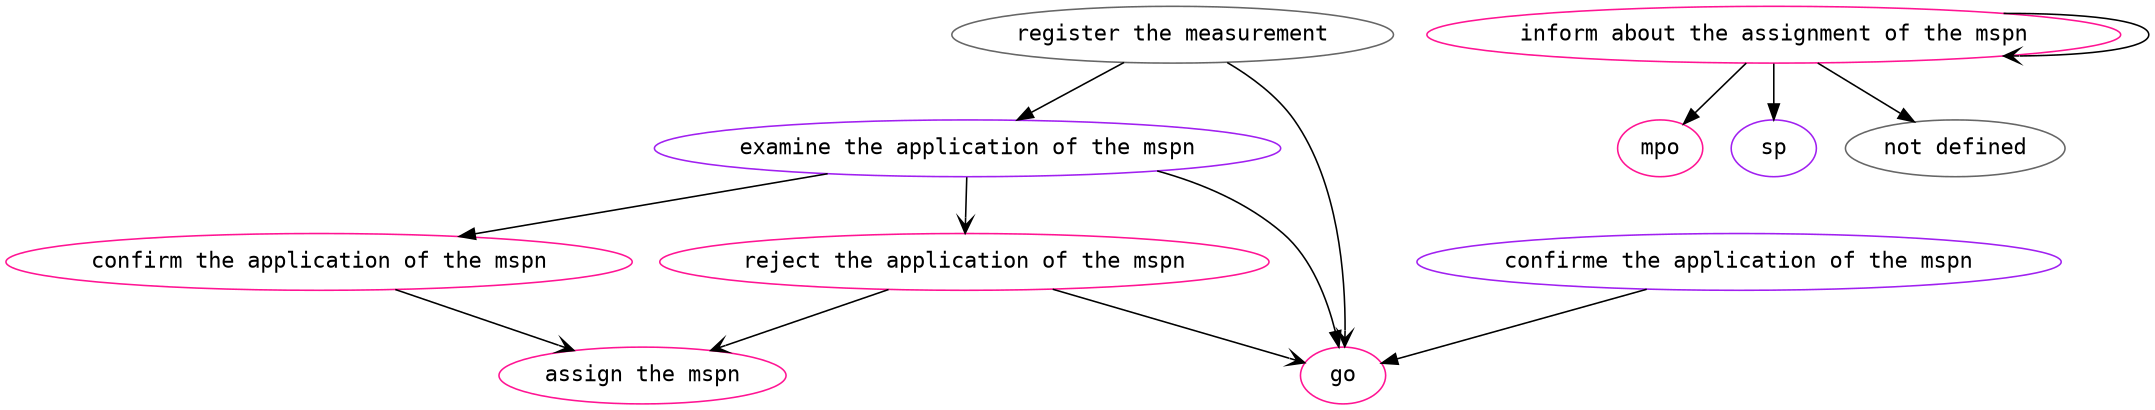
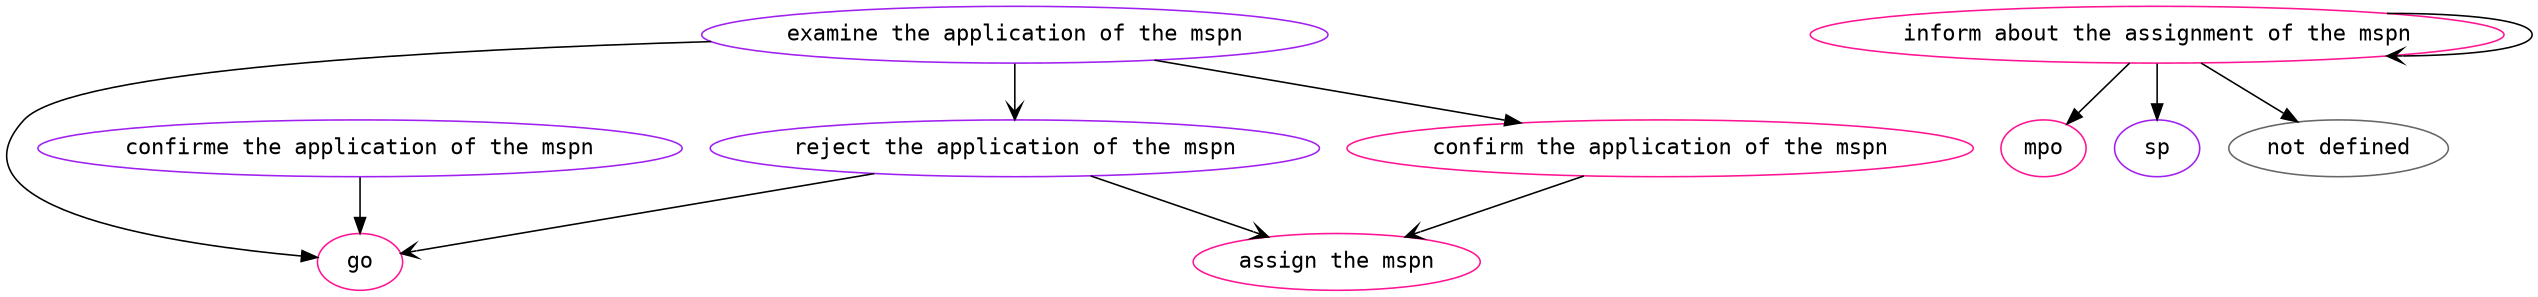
(1173, 35) -> none
(964, 262) -> (1015, 148)
